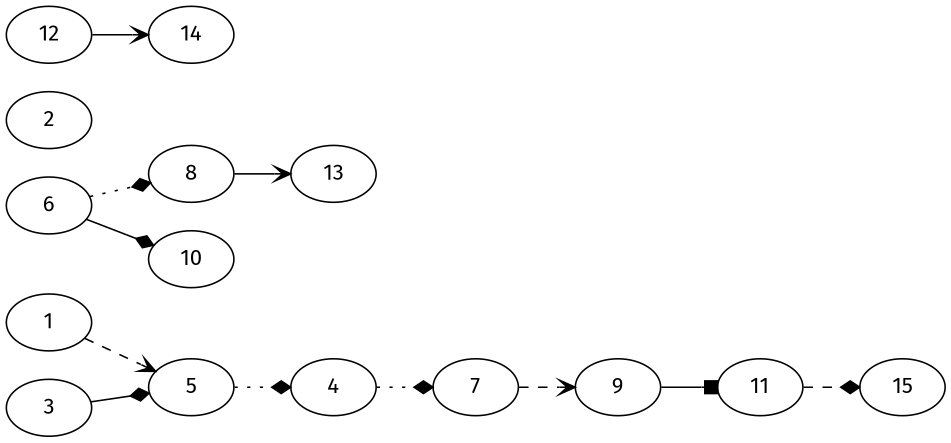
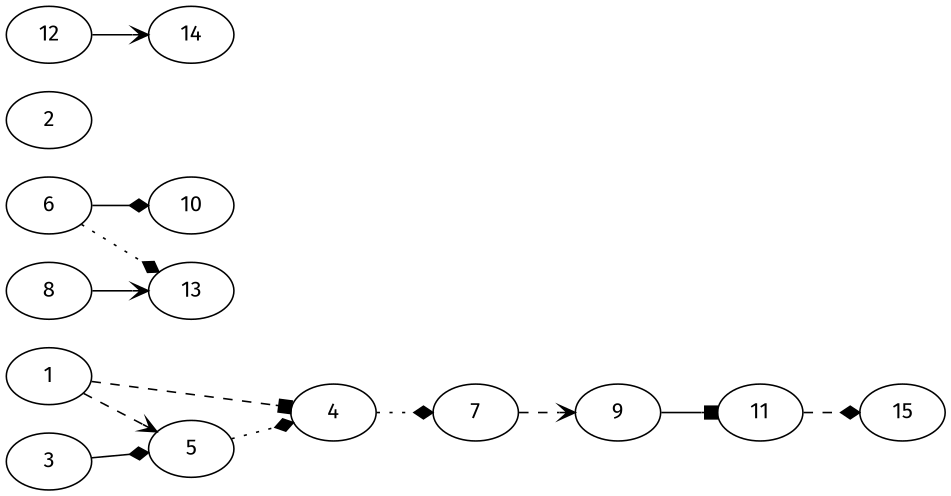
(111, 192) -> (112, 243)
none -> (183, 393)
